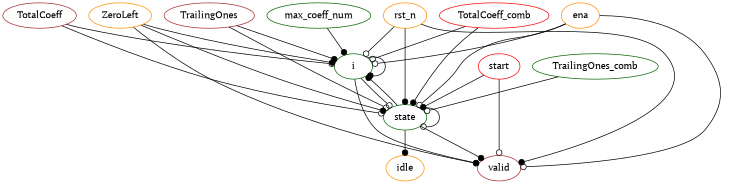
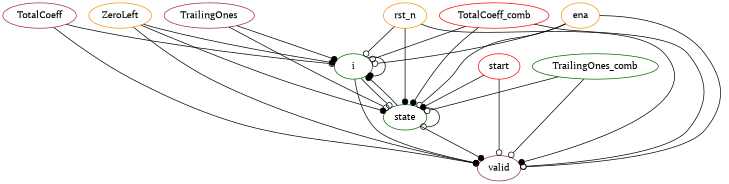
(319, 16) -> none
(241, 87) -> (252, 127)
none -> (704, 97)
none -> (549, 116)
(405, 168) -> none
